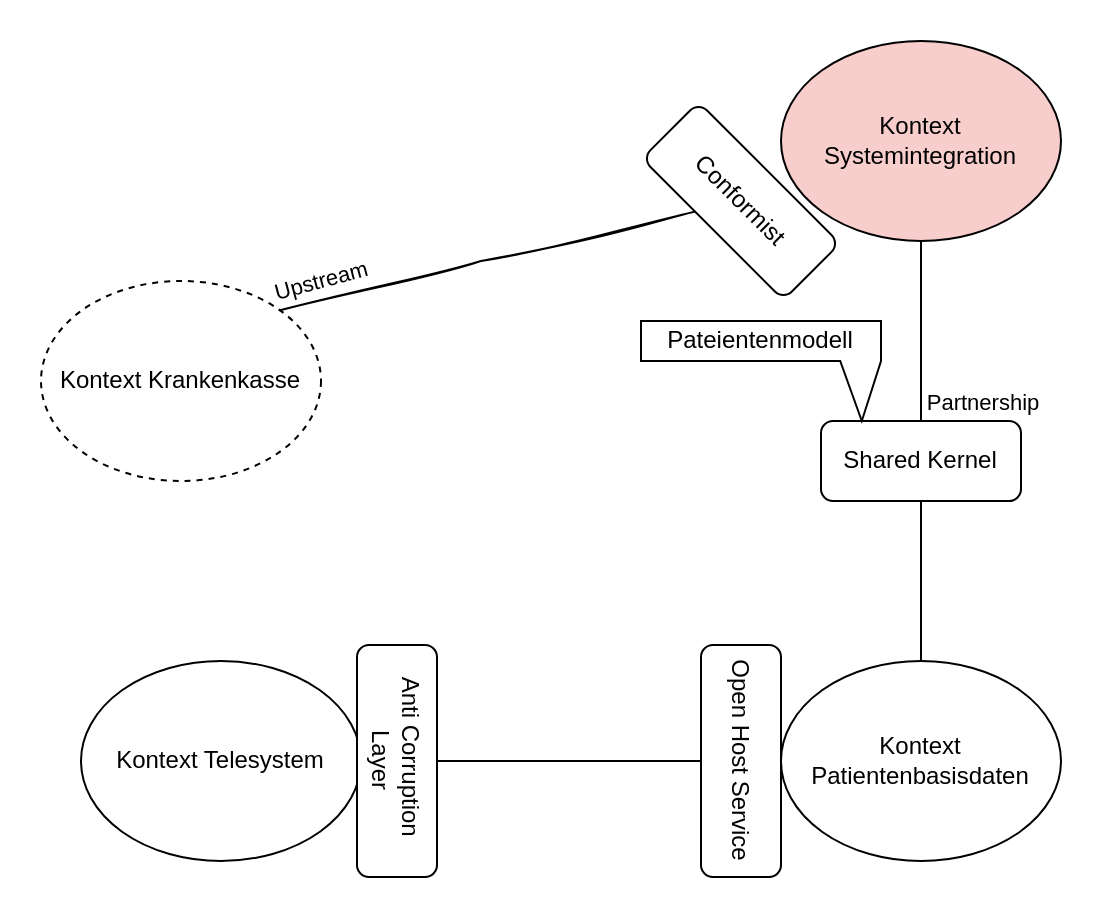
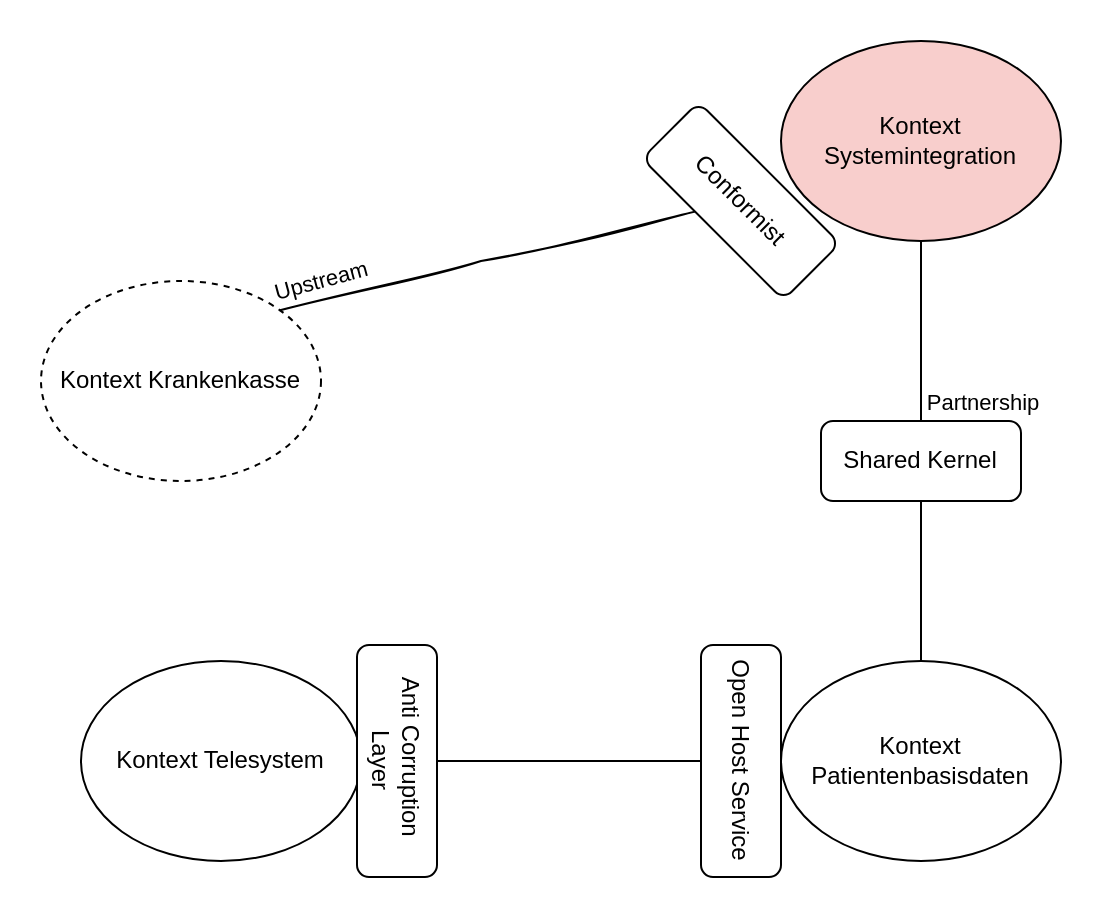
(761, 371) -> none
